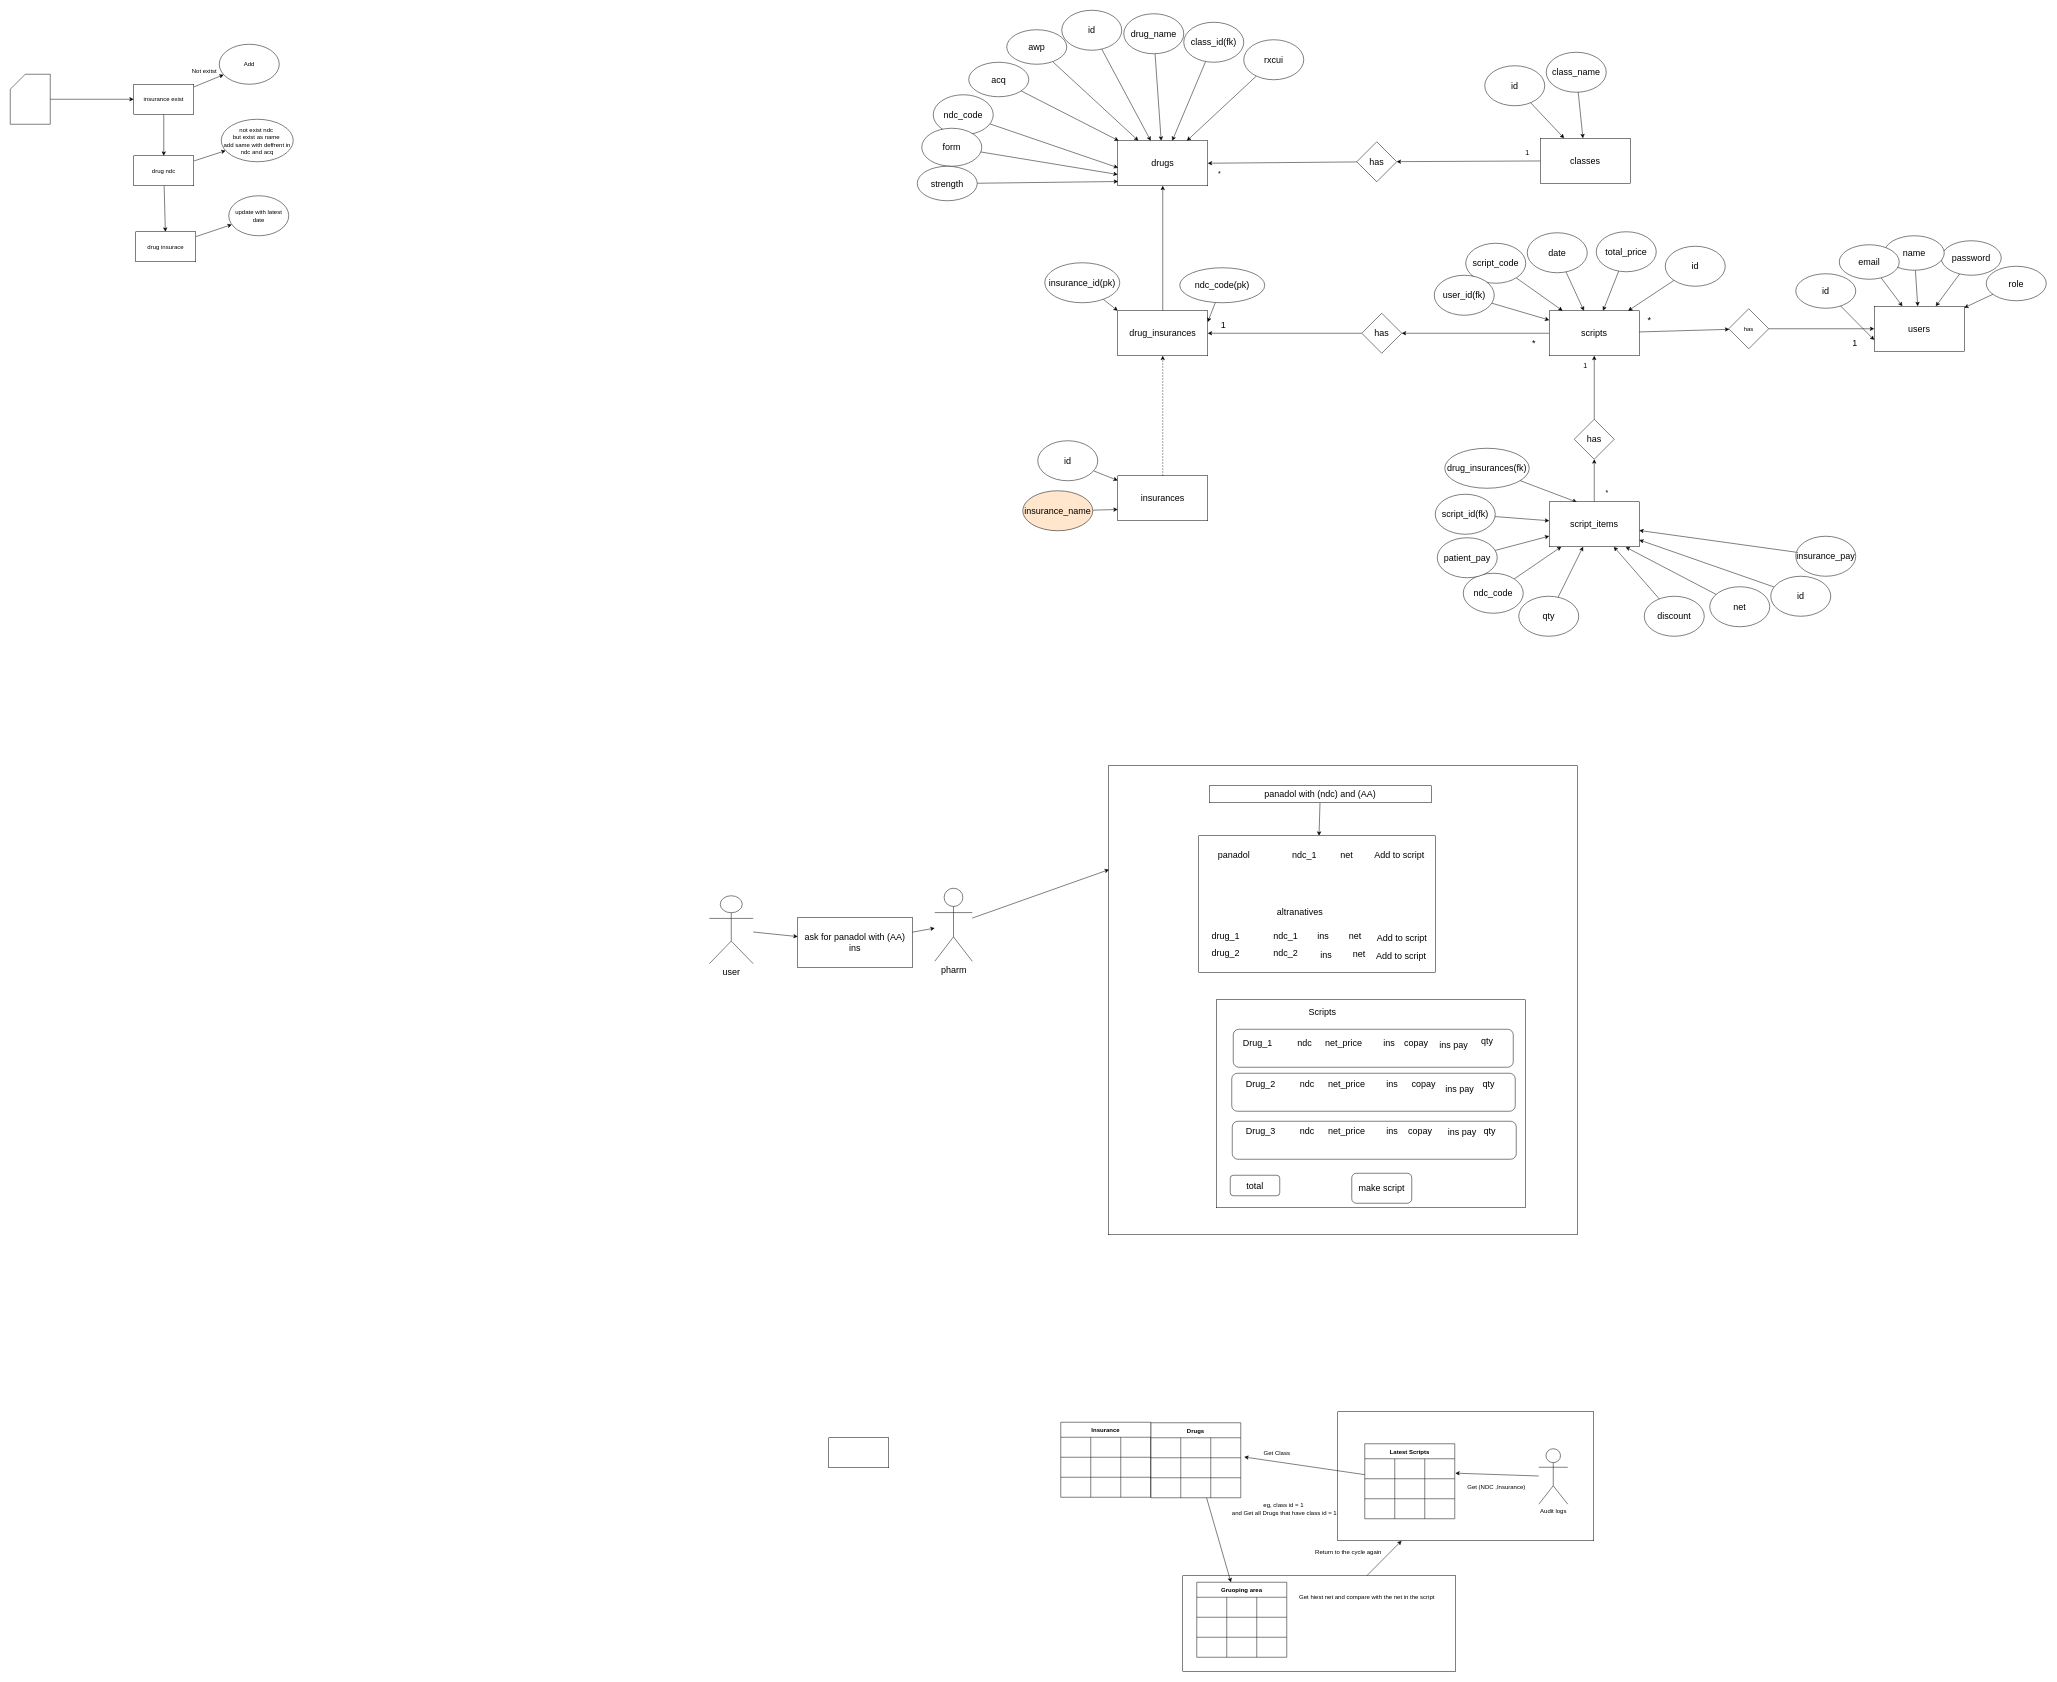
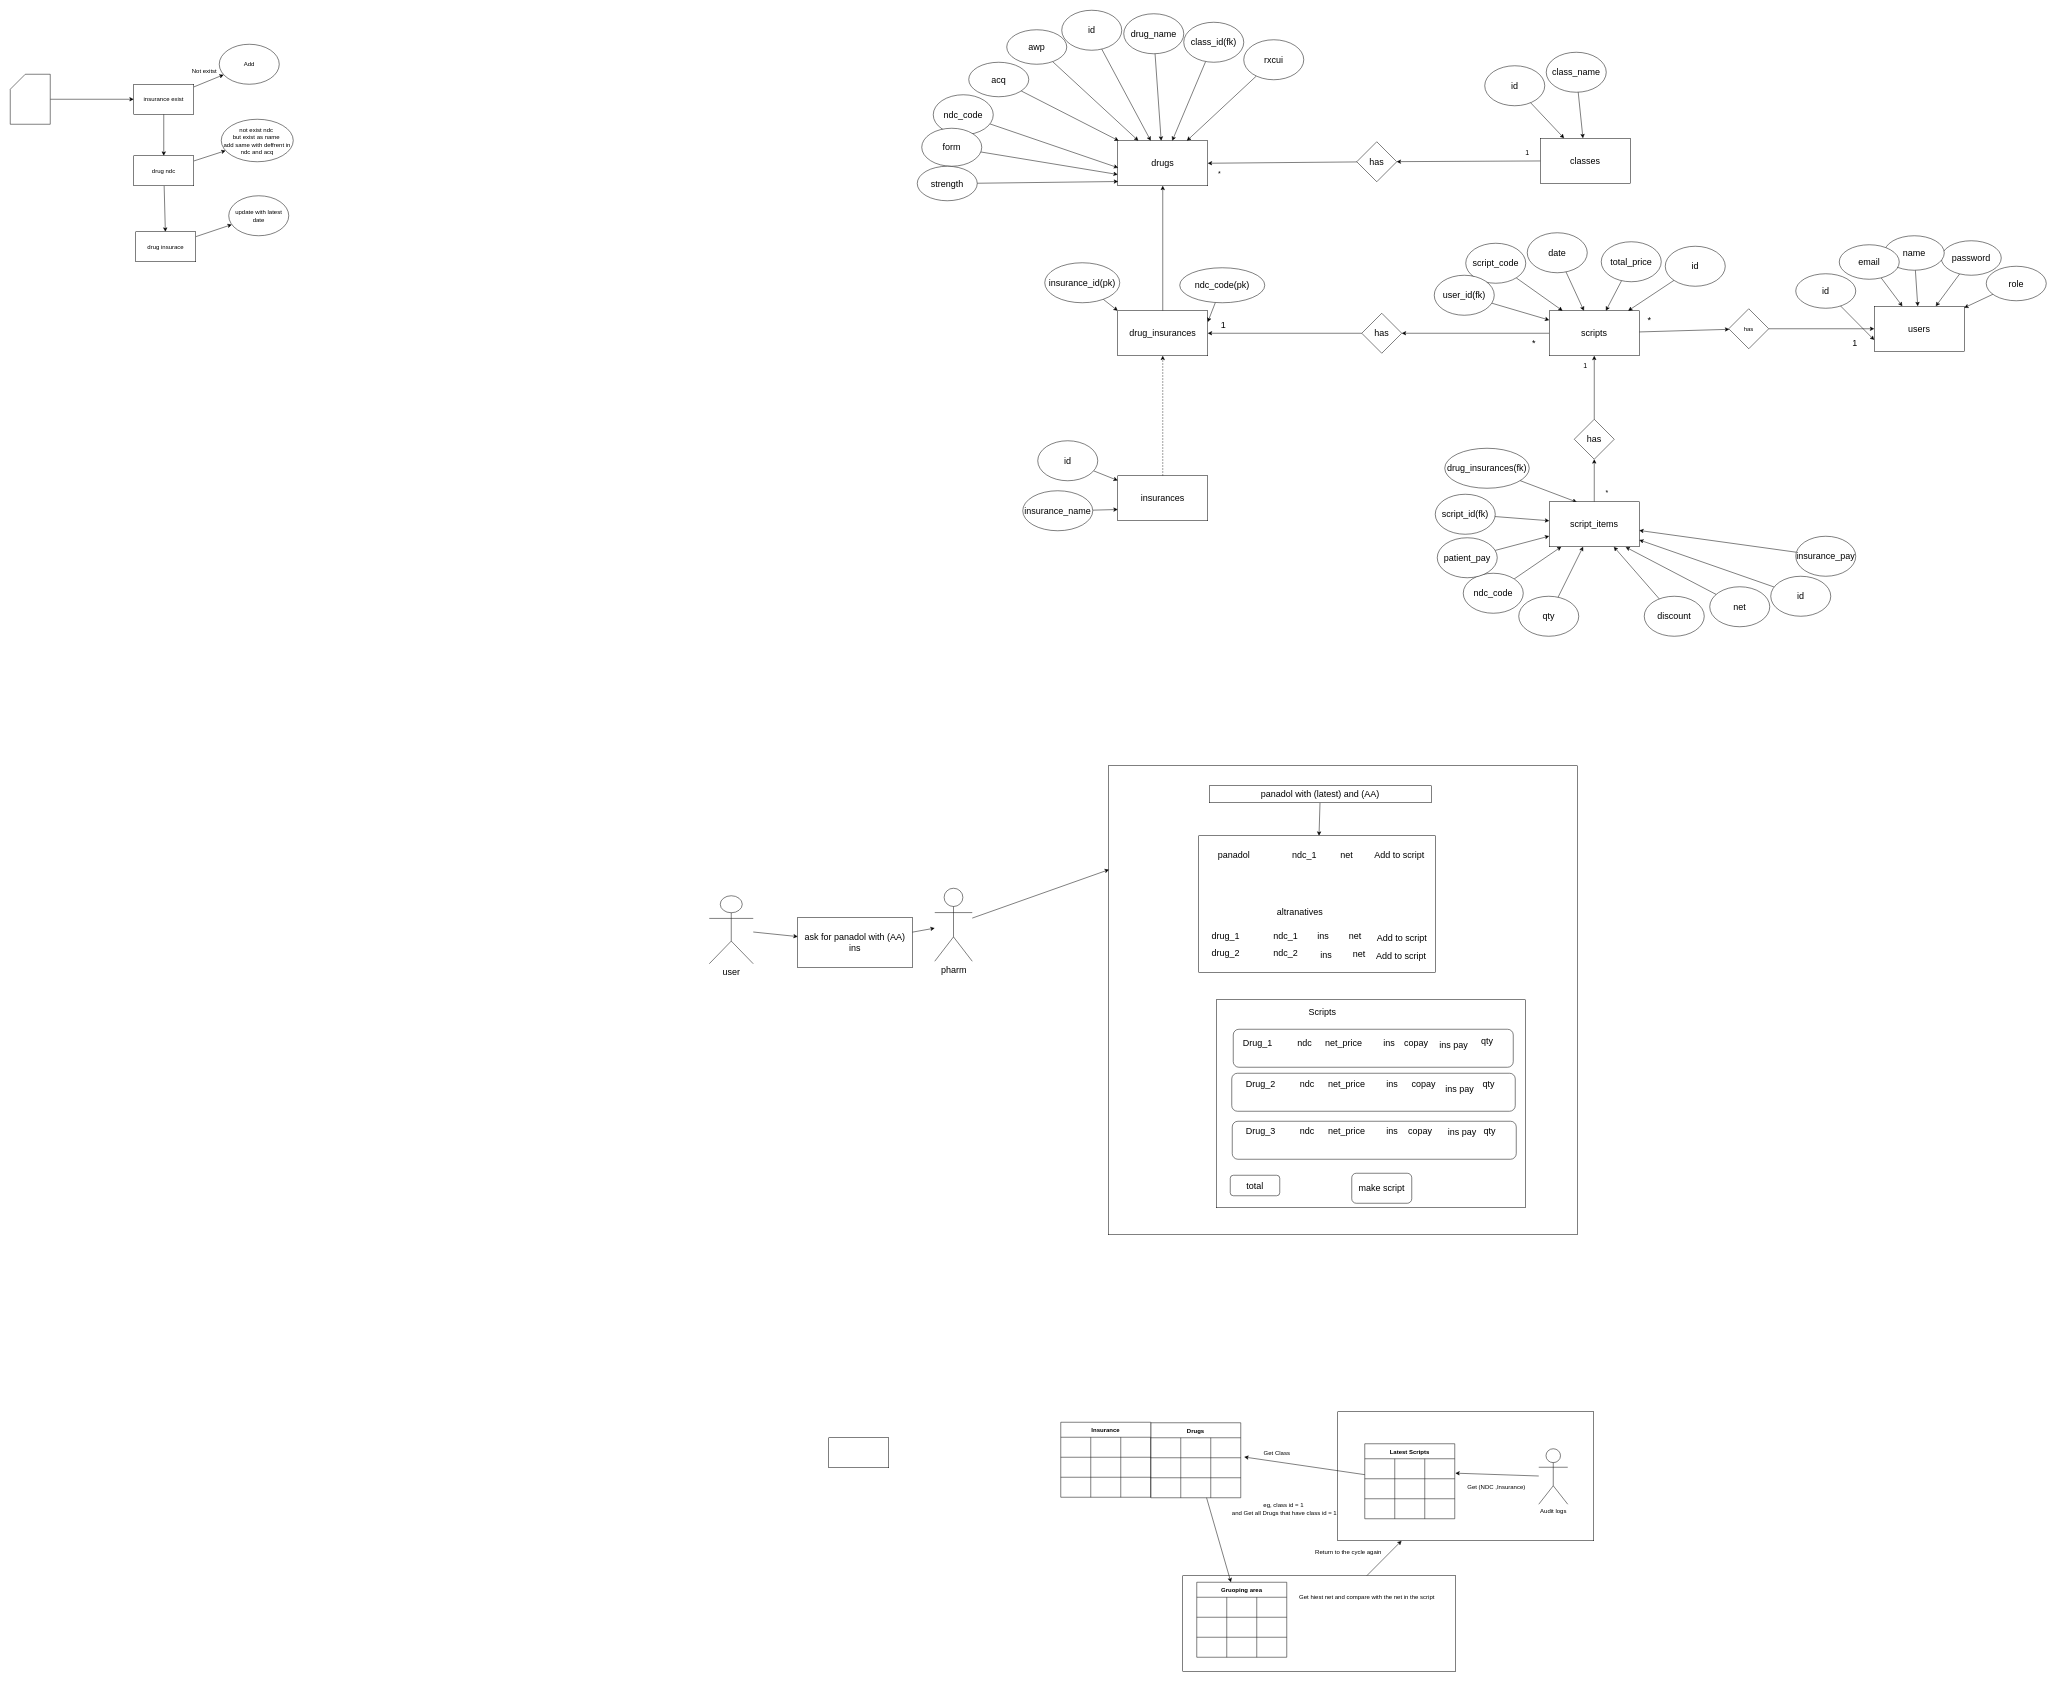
(1626, 252) -> (1631, 262)
(1058, 511) -> (1058, 511)
(1320, 794) -> (1320, 794)
